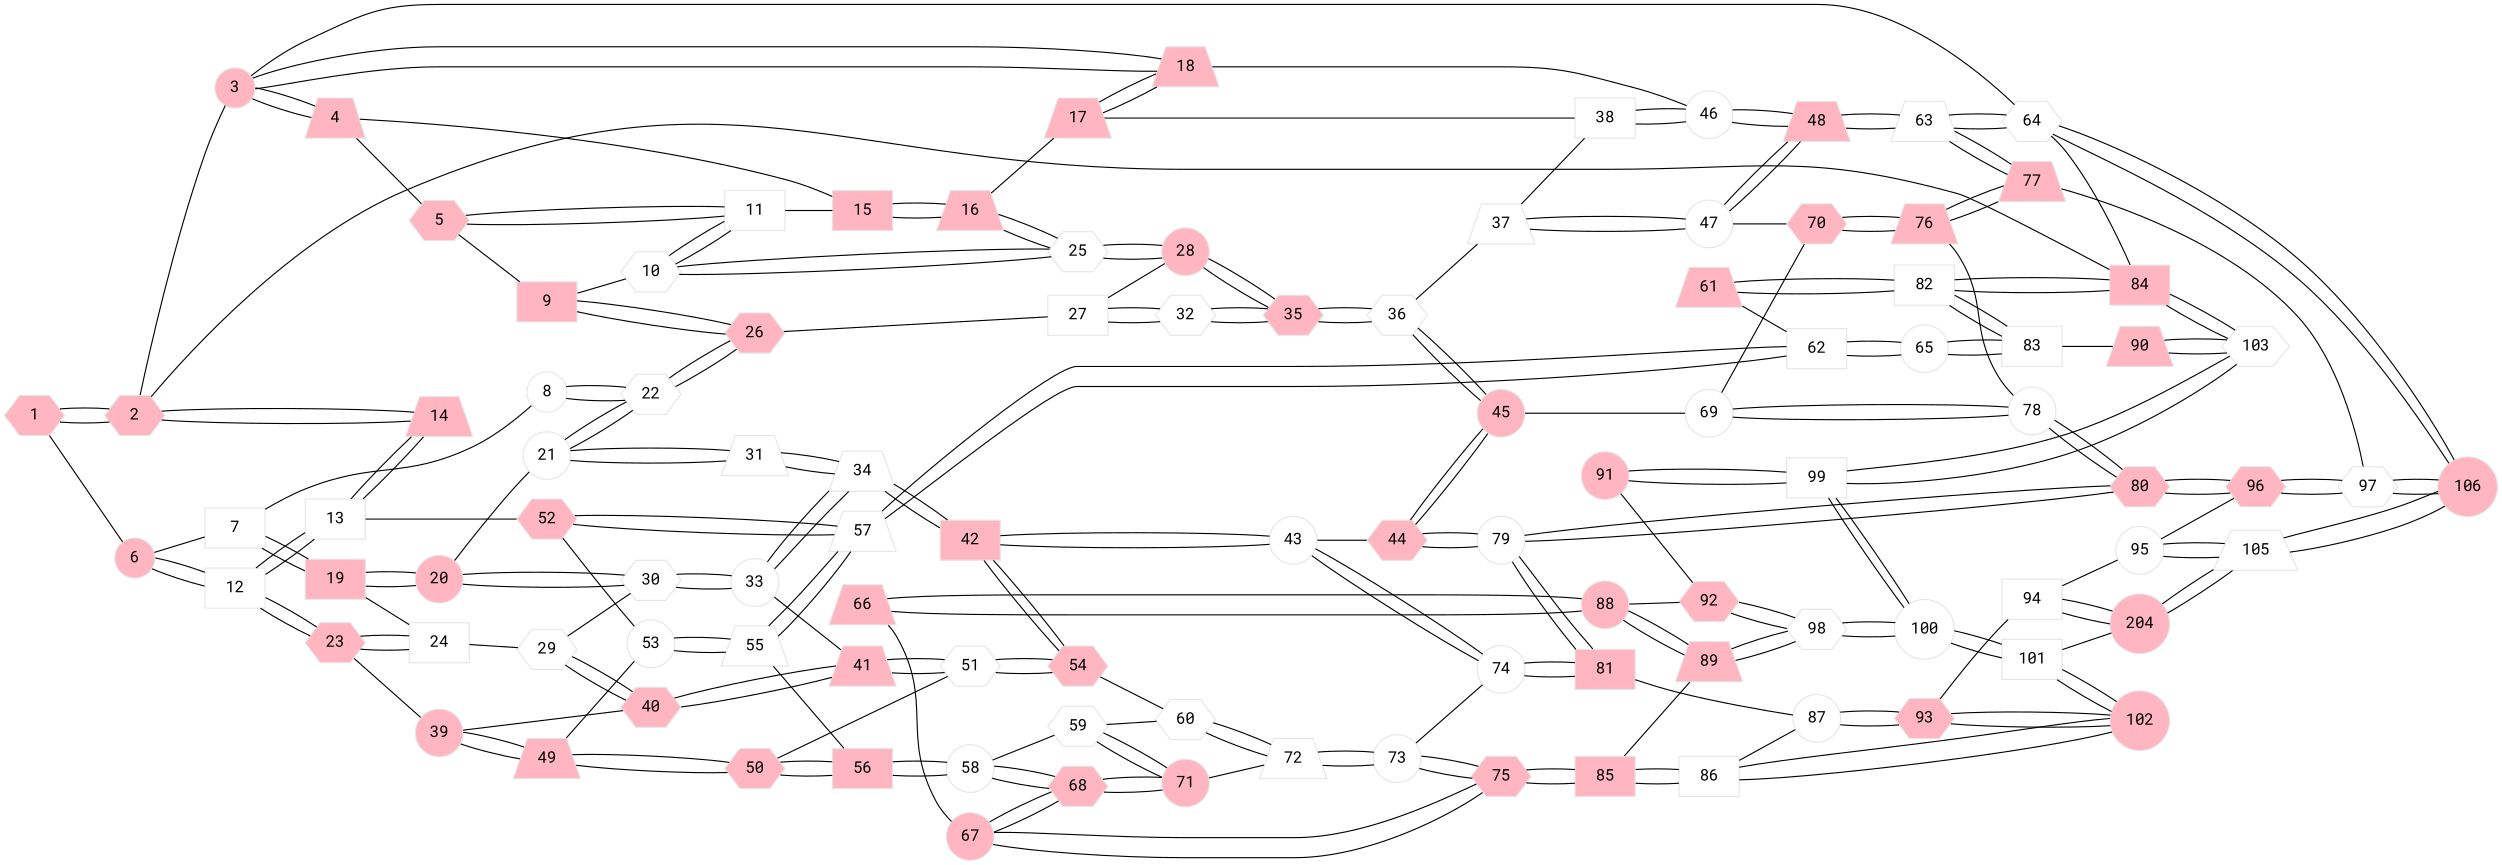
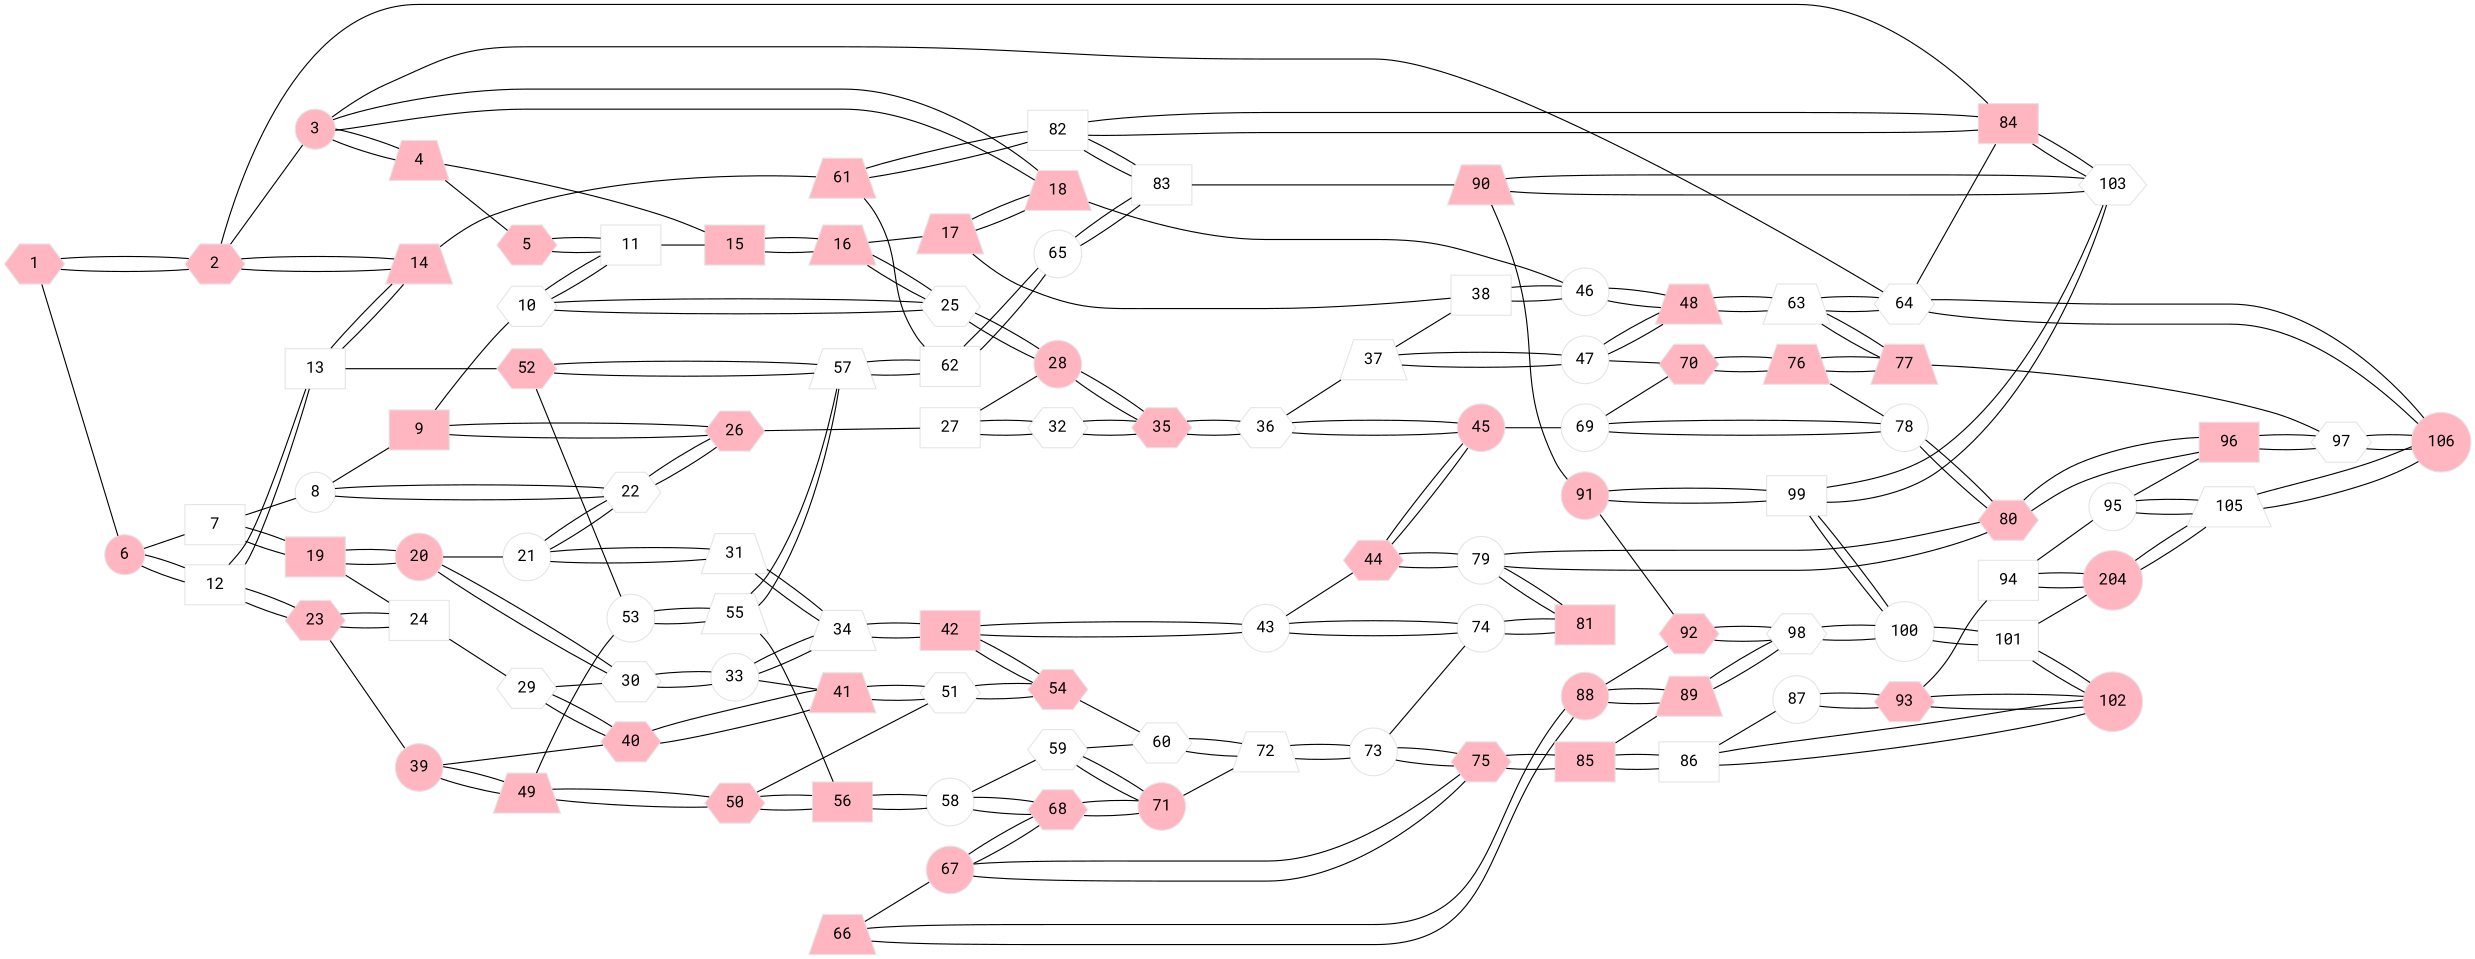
none -> (622, 185)
(489, 258) -> (361, 465)
none -> (1529, 343)
(2256, 487) -> (2229, 442)
(1713, 700) -> none
